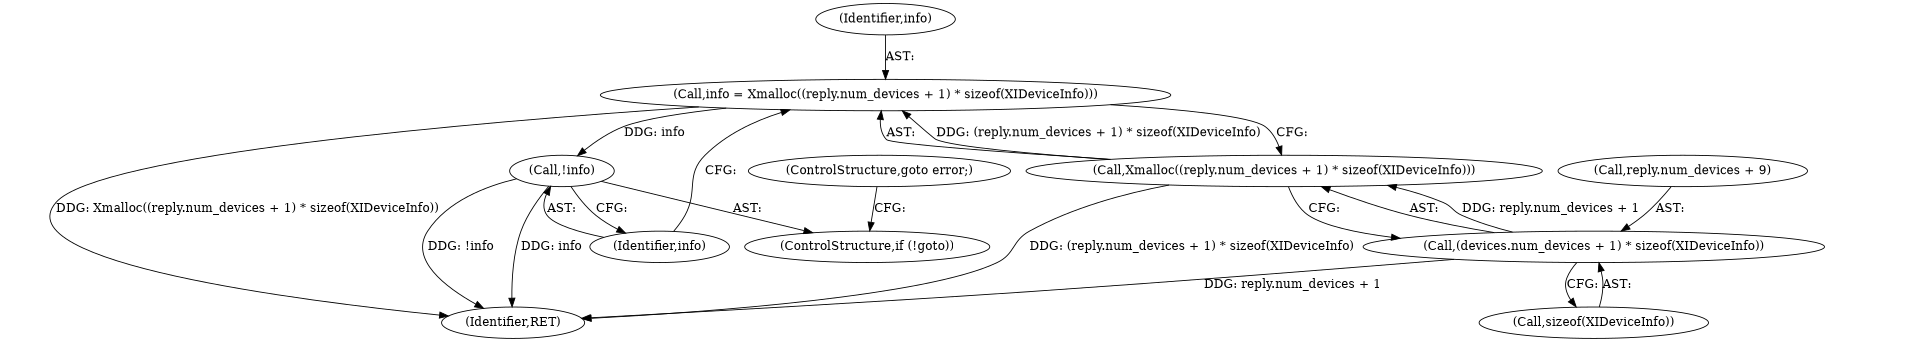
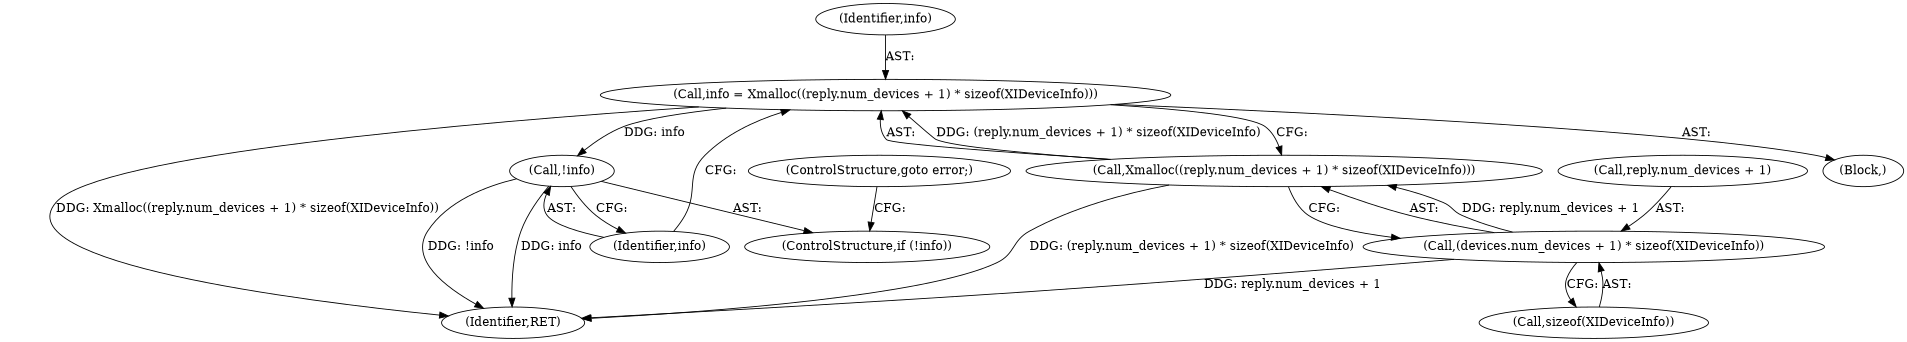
(1683, 171) -> (1683, 171)
none -> (1863, 171)
(867, 247) -> (867, 247)
